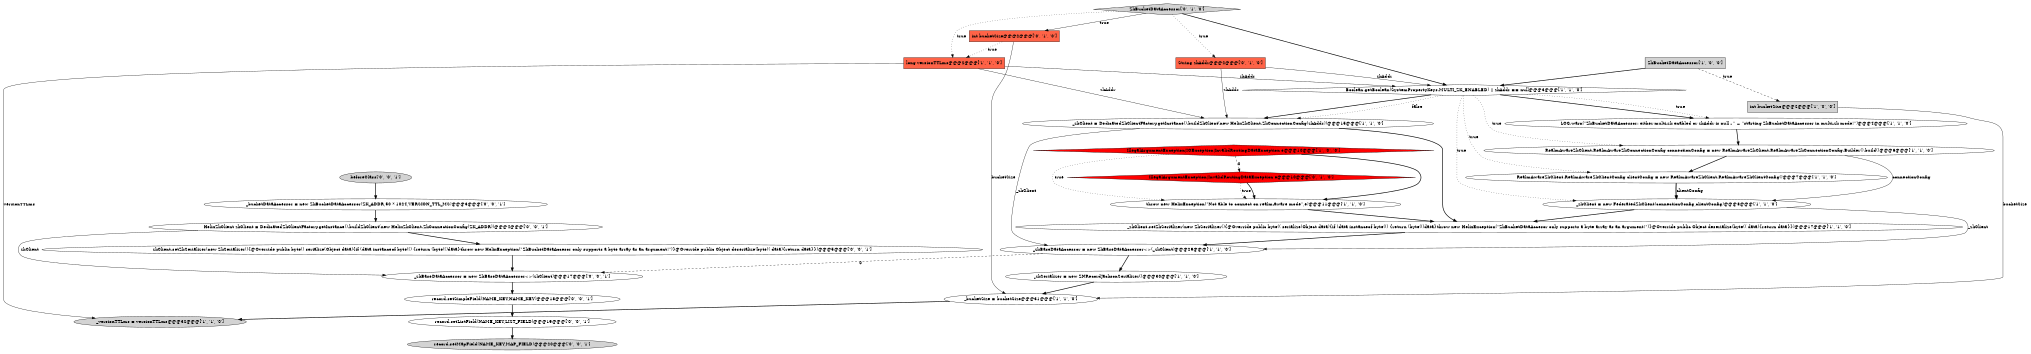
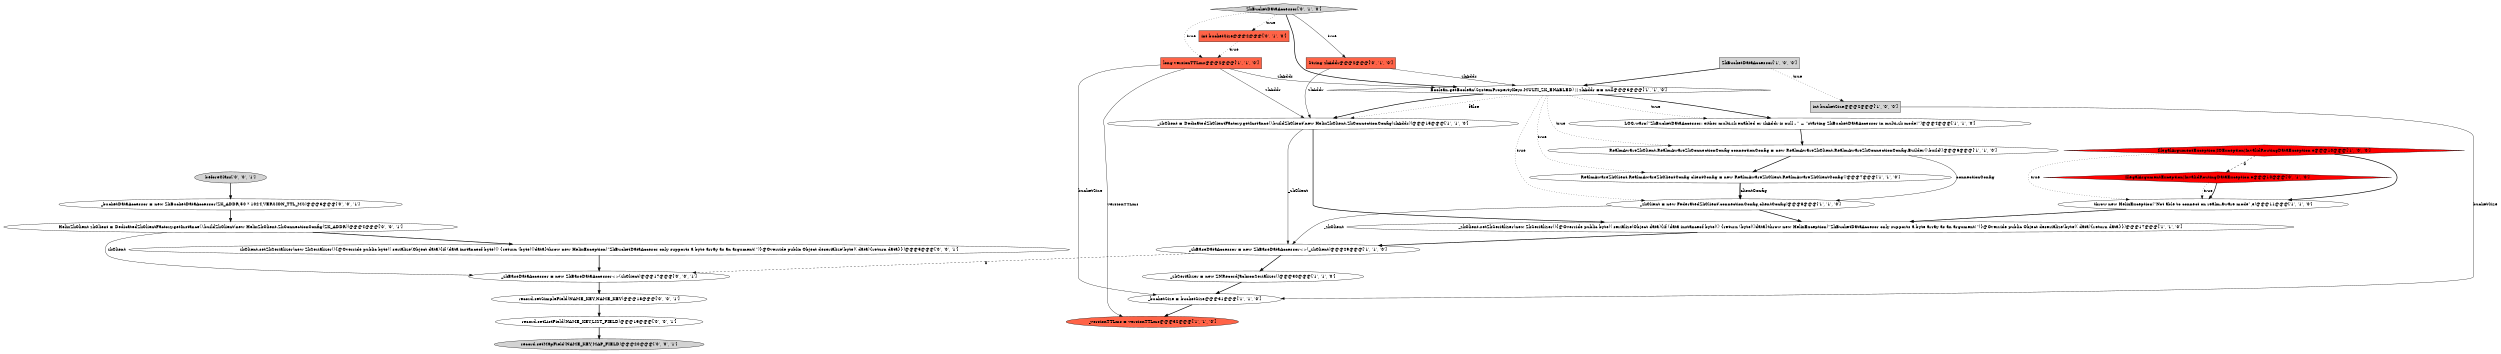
(1097, 22) -> (1266, 22)
(1193, 35) -> (1319, 34)
(1737, 84) -> (1806, 84)
(991, 167) -> (1078, 177)
(160, 322) -> (1152, 322)
